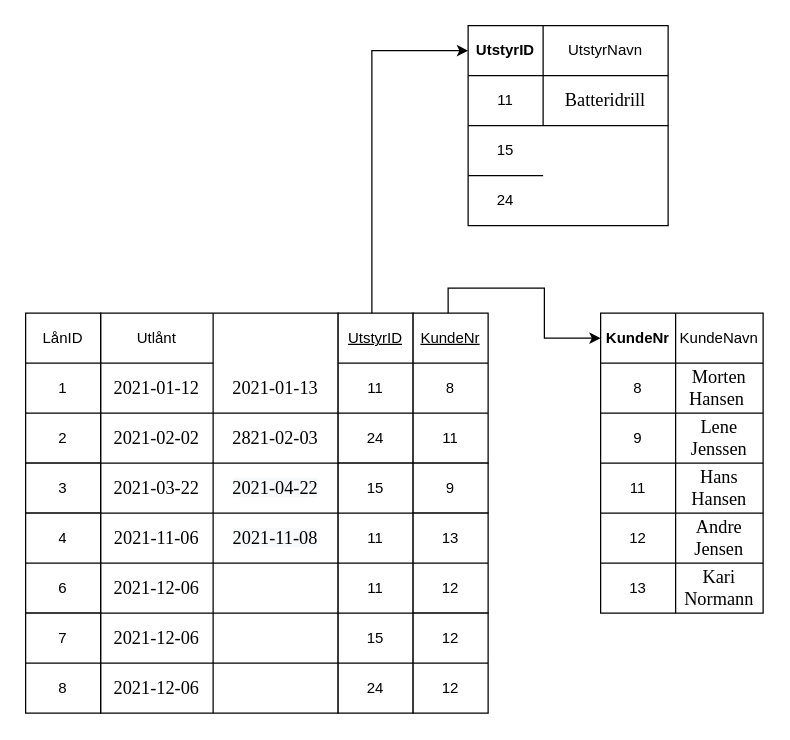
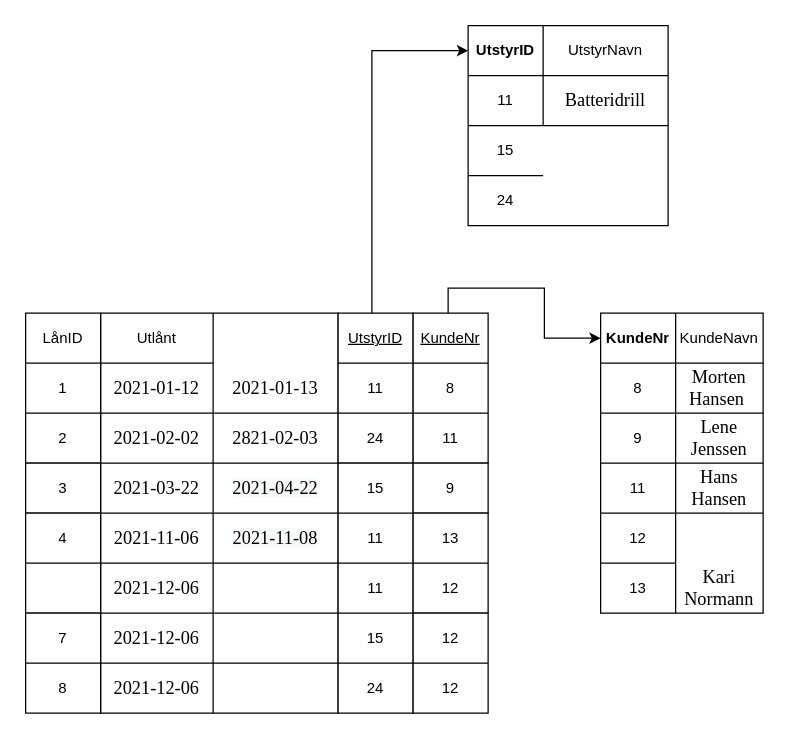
(719, 538) -> none
(63, 588) -> none
